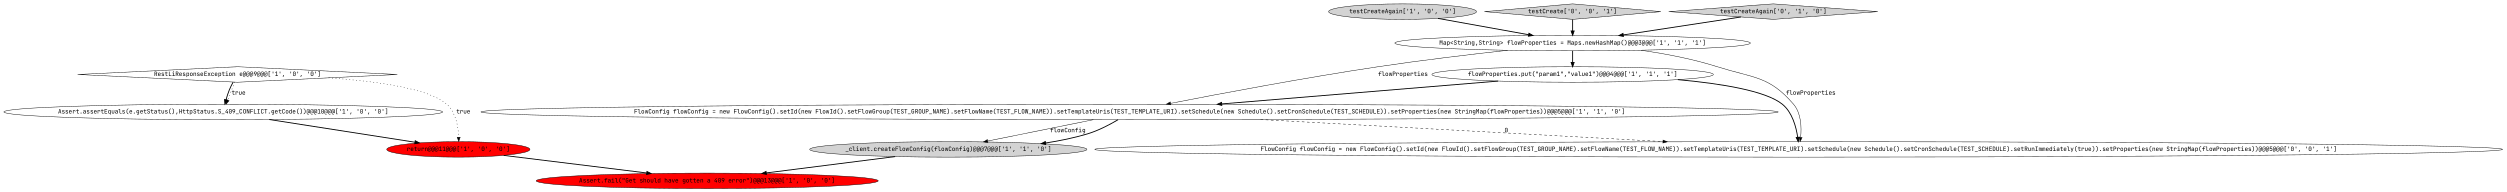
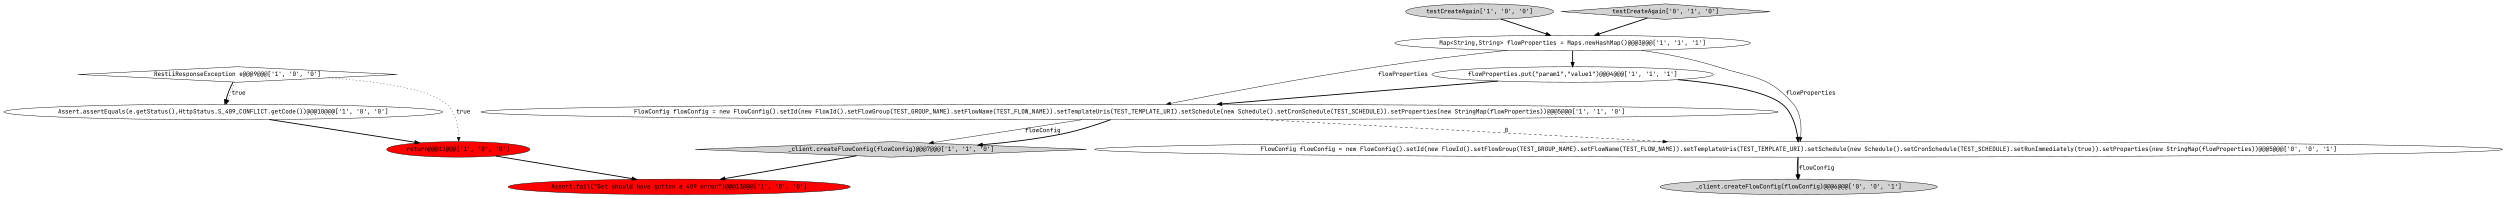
(1573, 12) -> none
(948, 149) -> (891, 149)
none -> (1799, 187)
